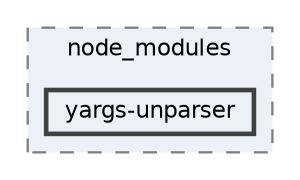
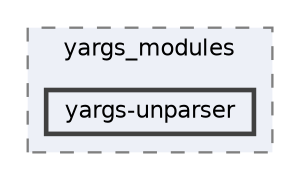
(150, 50) -> (150, 50)
